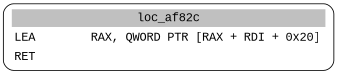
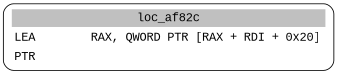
(53, 56) -> (53, 56)
